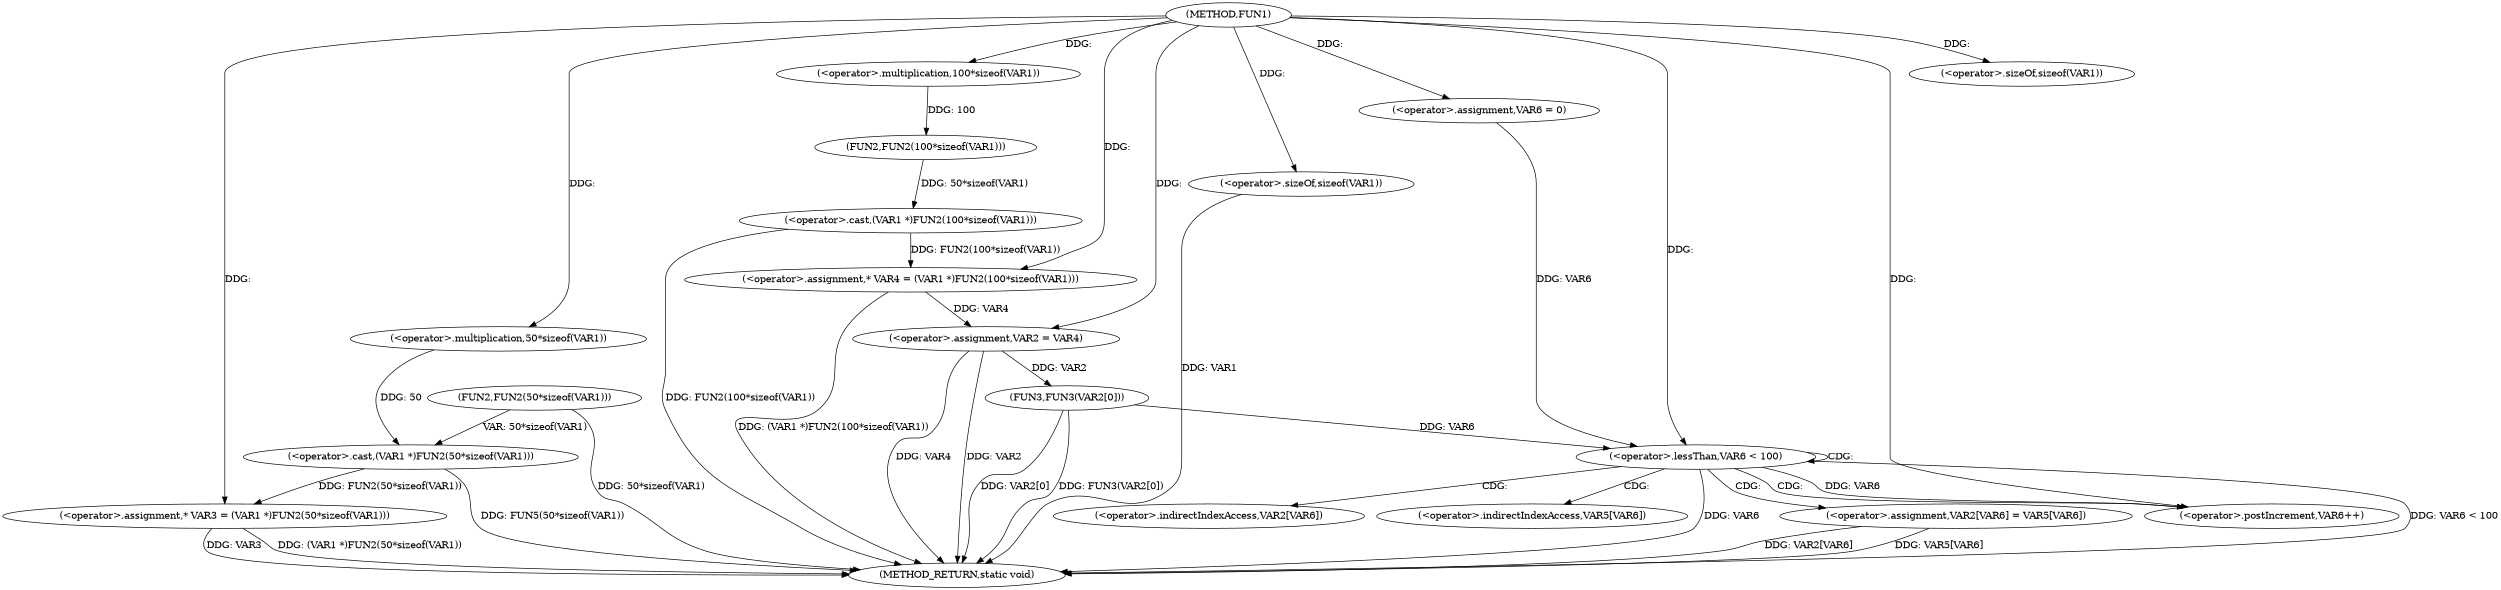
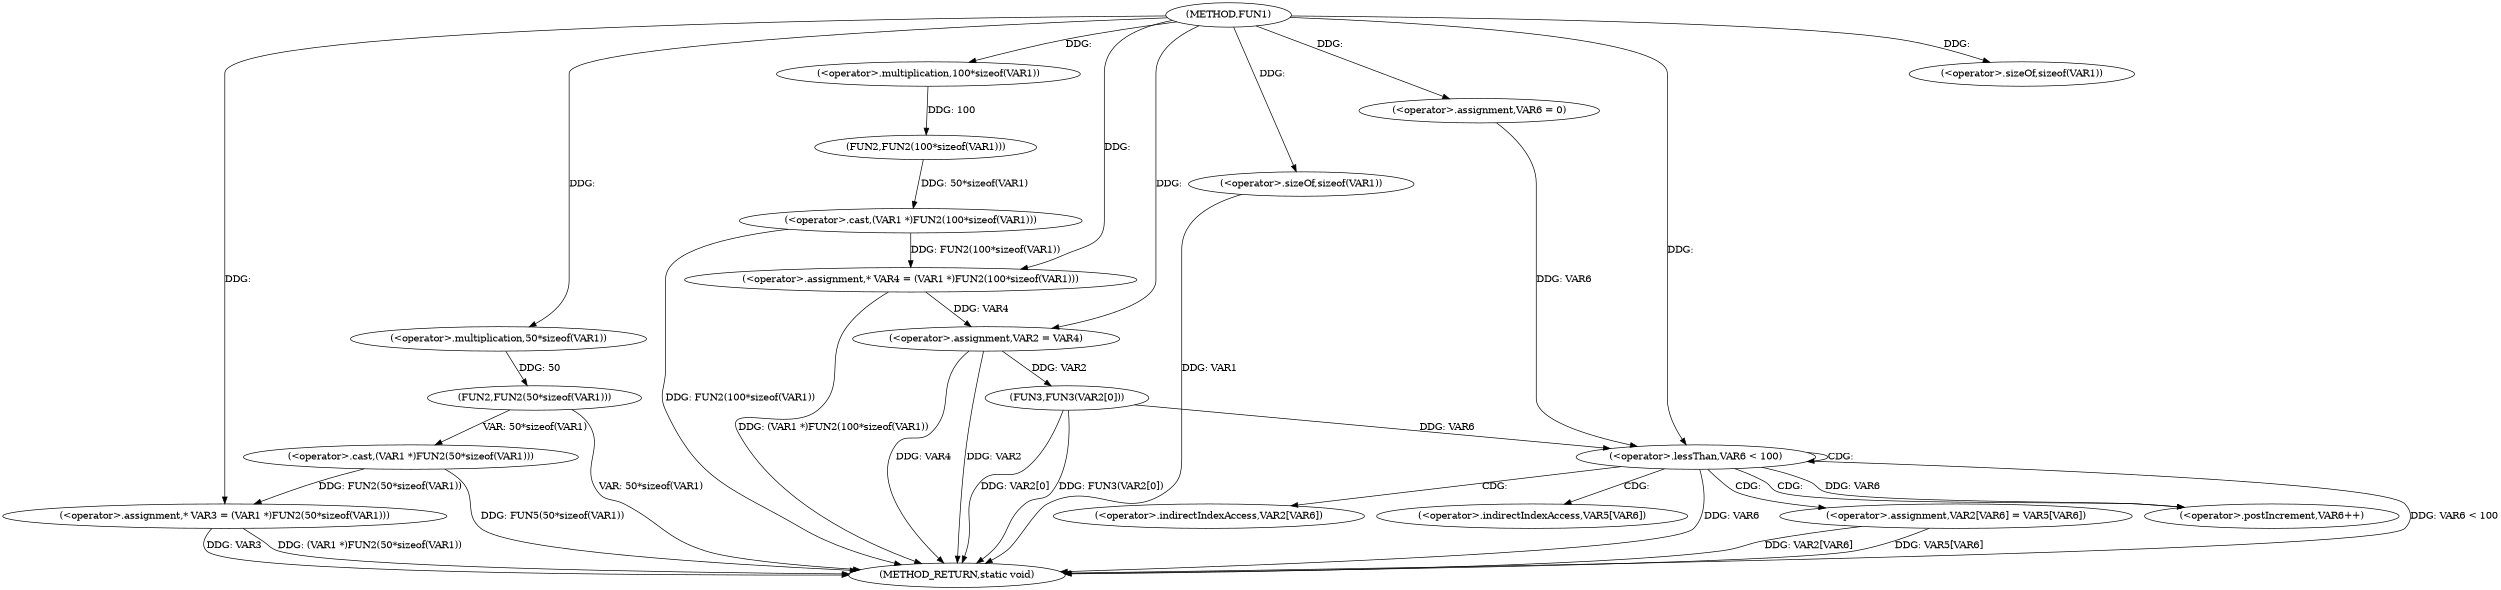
(1890, 111) -> none
(382, 383) -> (515, 366)
(651, 487) -> (651, 487)
